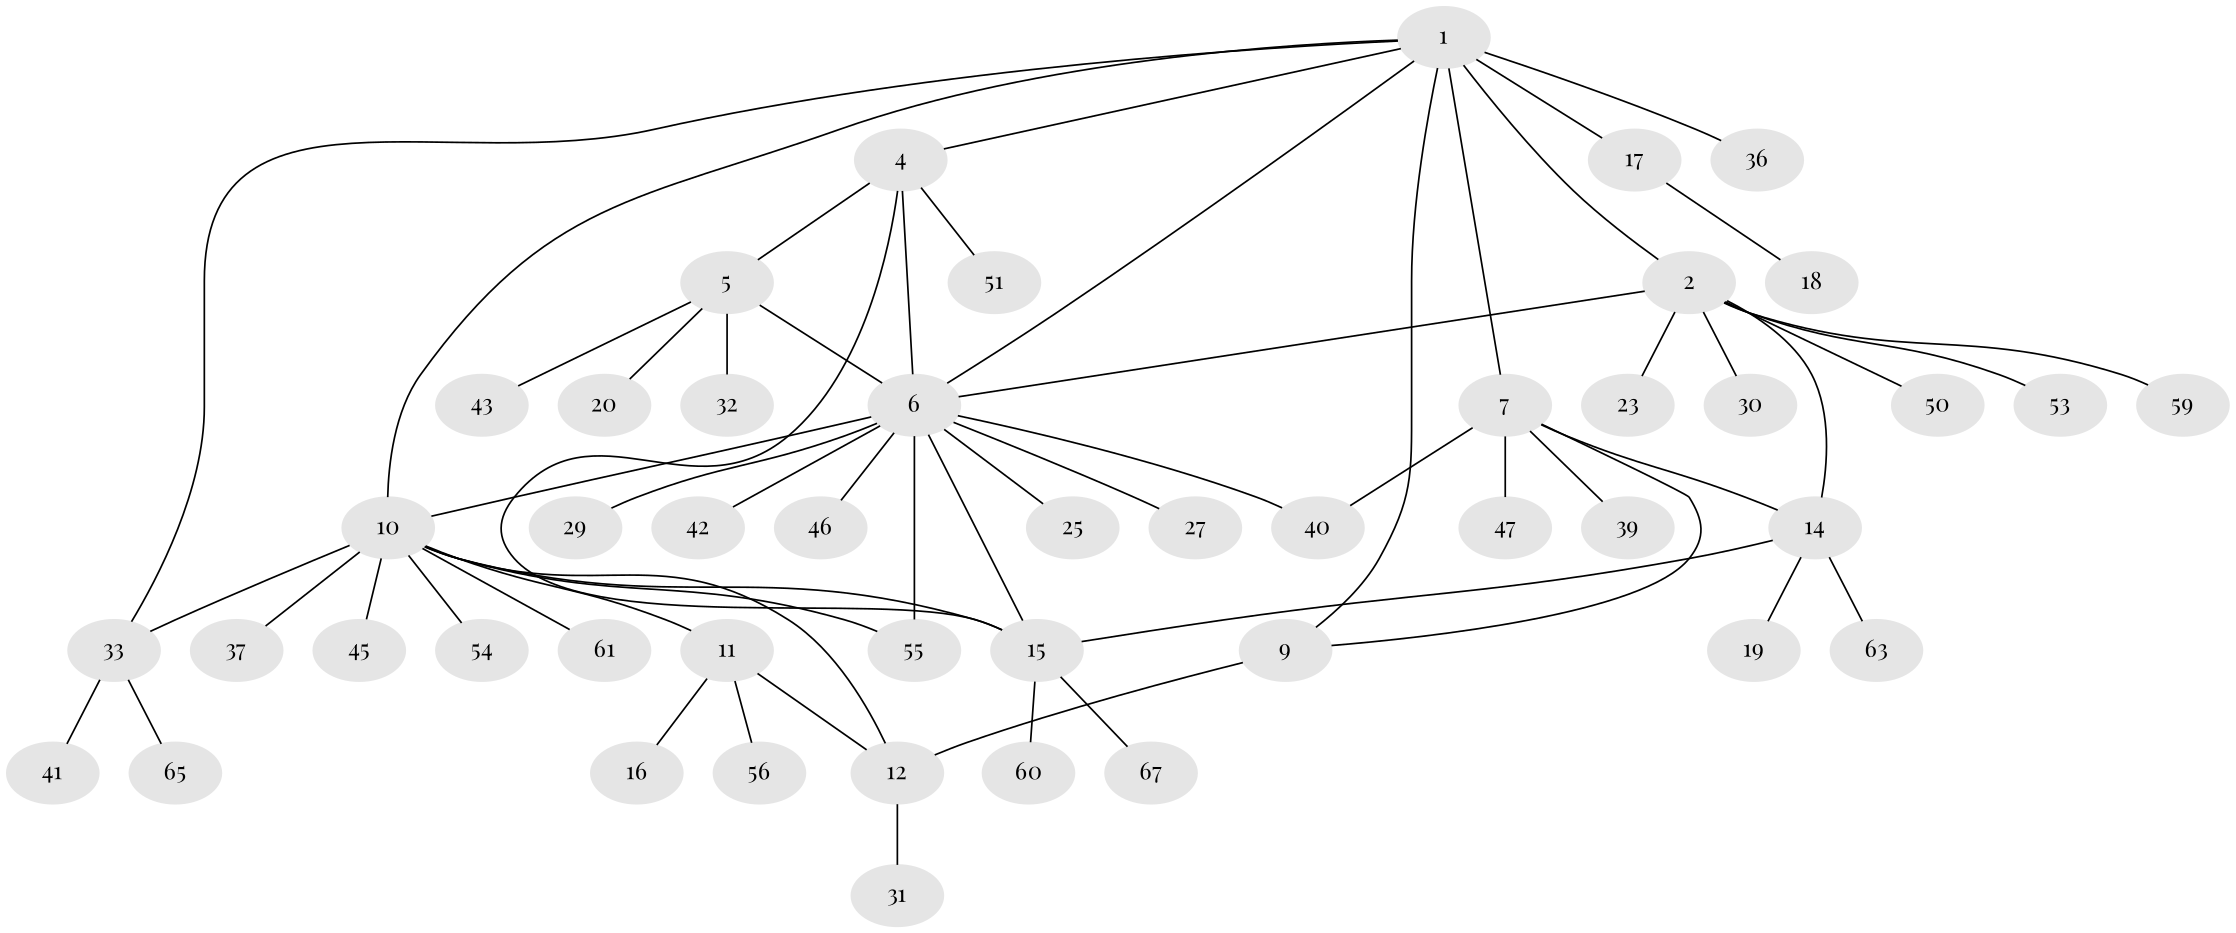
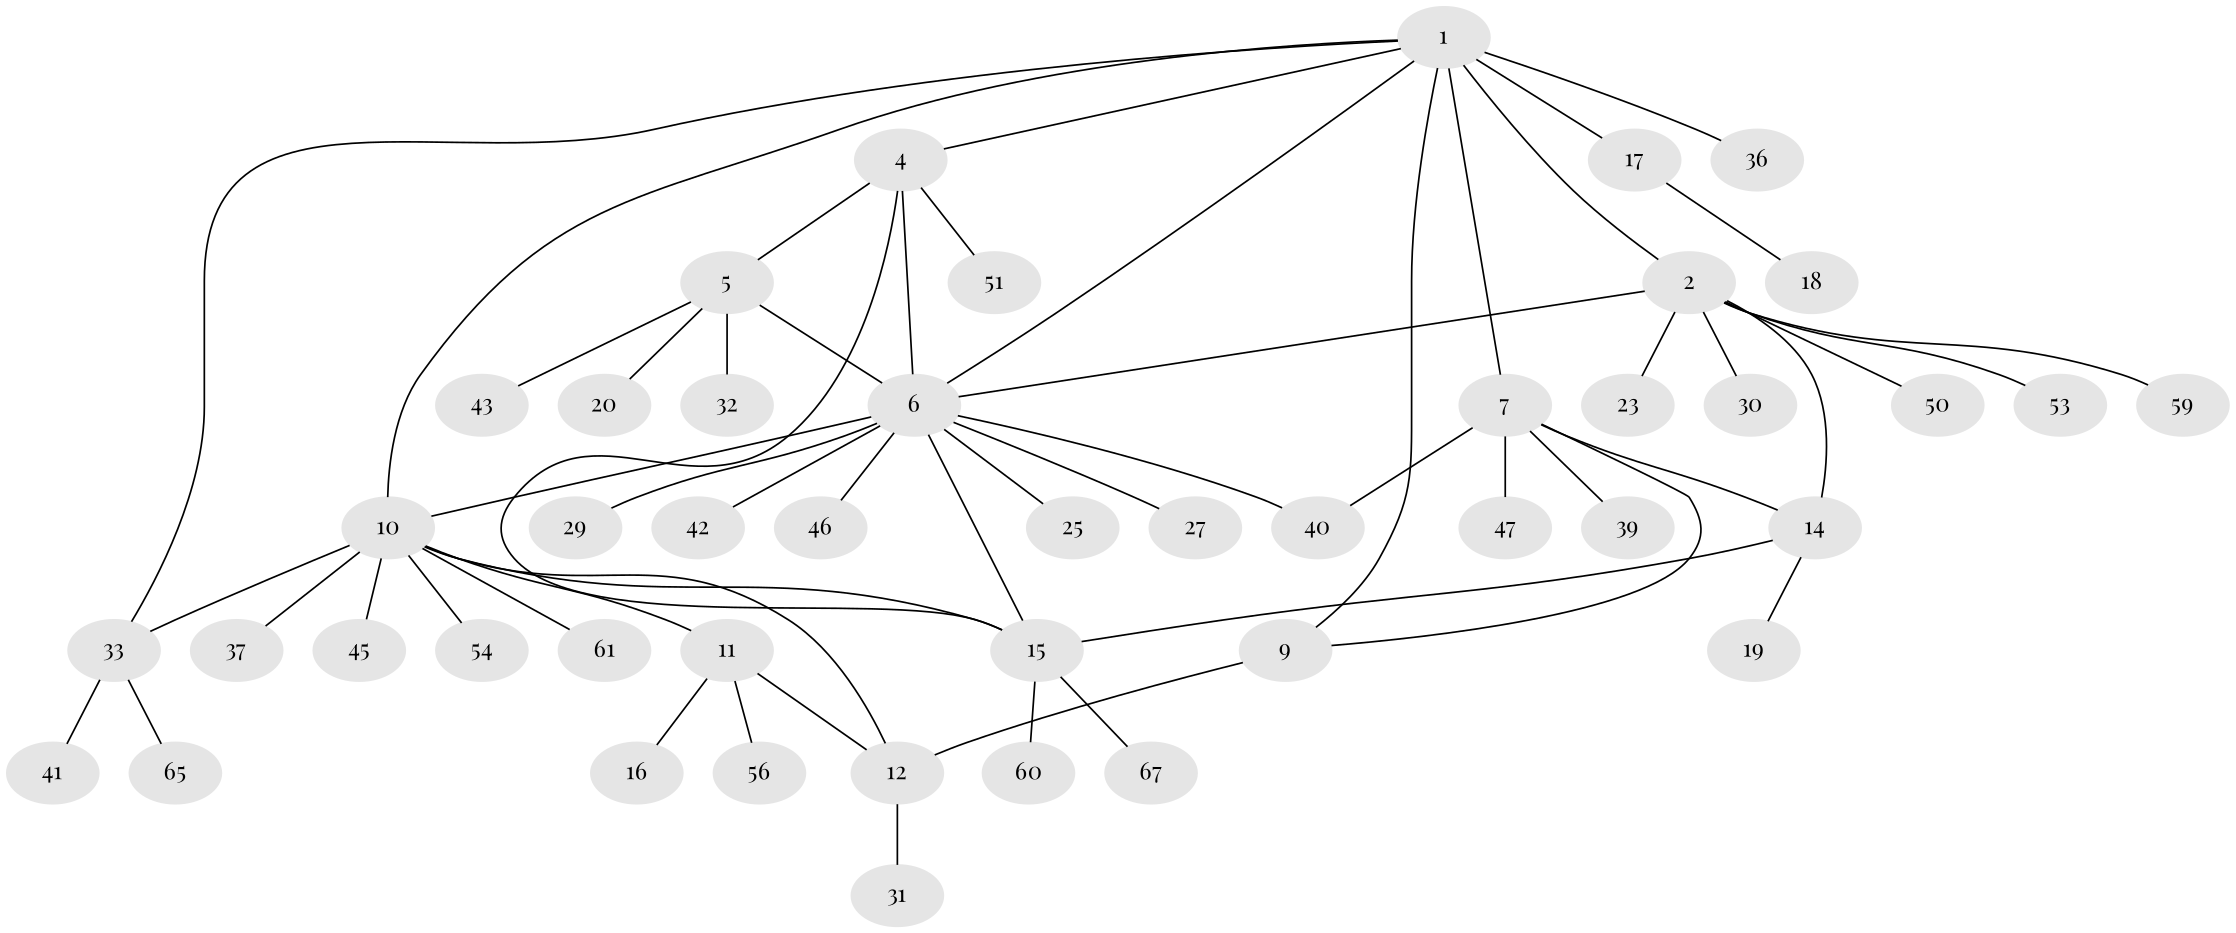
(914, 650) -> none
(1876, 650) -> none
